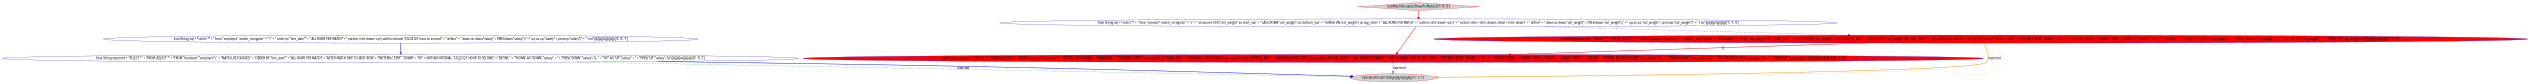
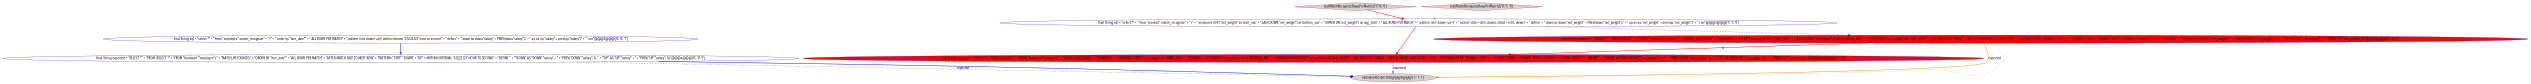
none -> (1482, 7)
